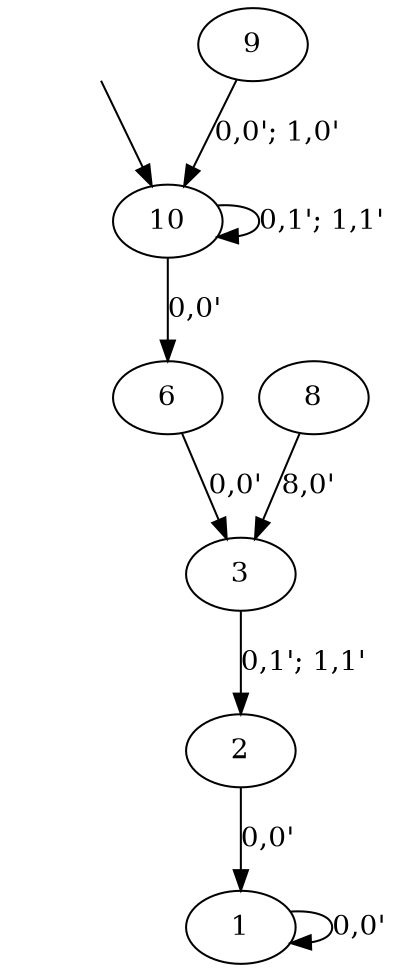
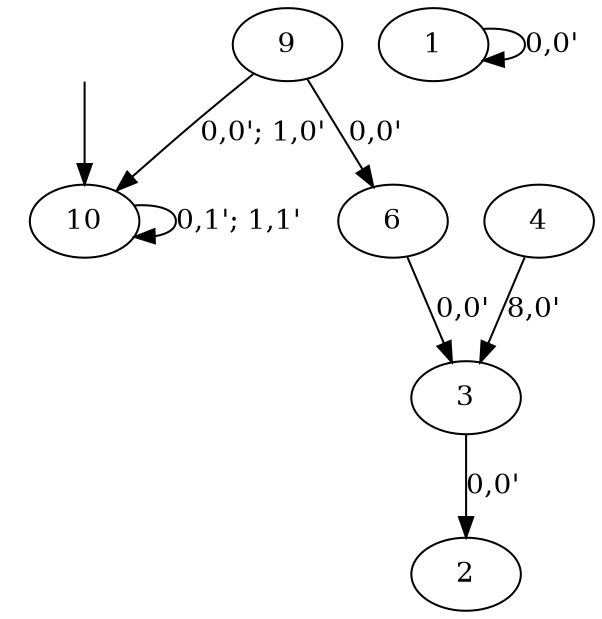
(168, 299) -> (335, 124)
(314, 398) -> (539, 221)
(304, 663) -> (493, 486)
(241, 829) -> none
